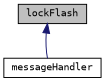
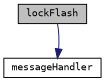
(46, 46) -> (59, 36)
